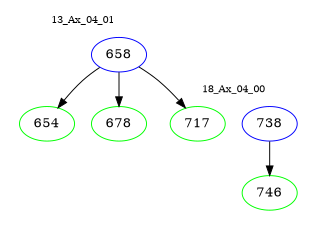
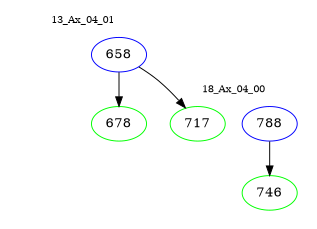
(47, 124) -> none
(270, 124) -> (270, 124)
